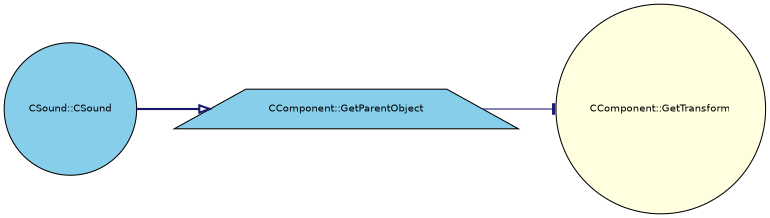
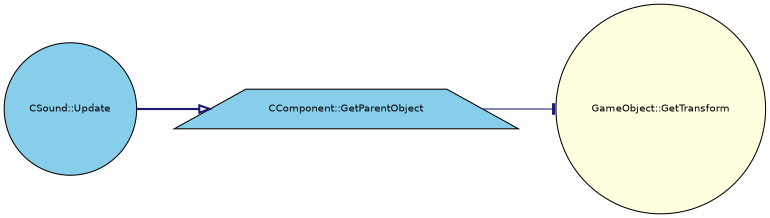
(70, 109) -> (70, 109)
(661, 109) -> (661, 109)
